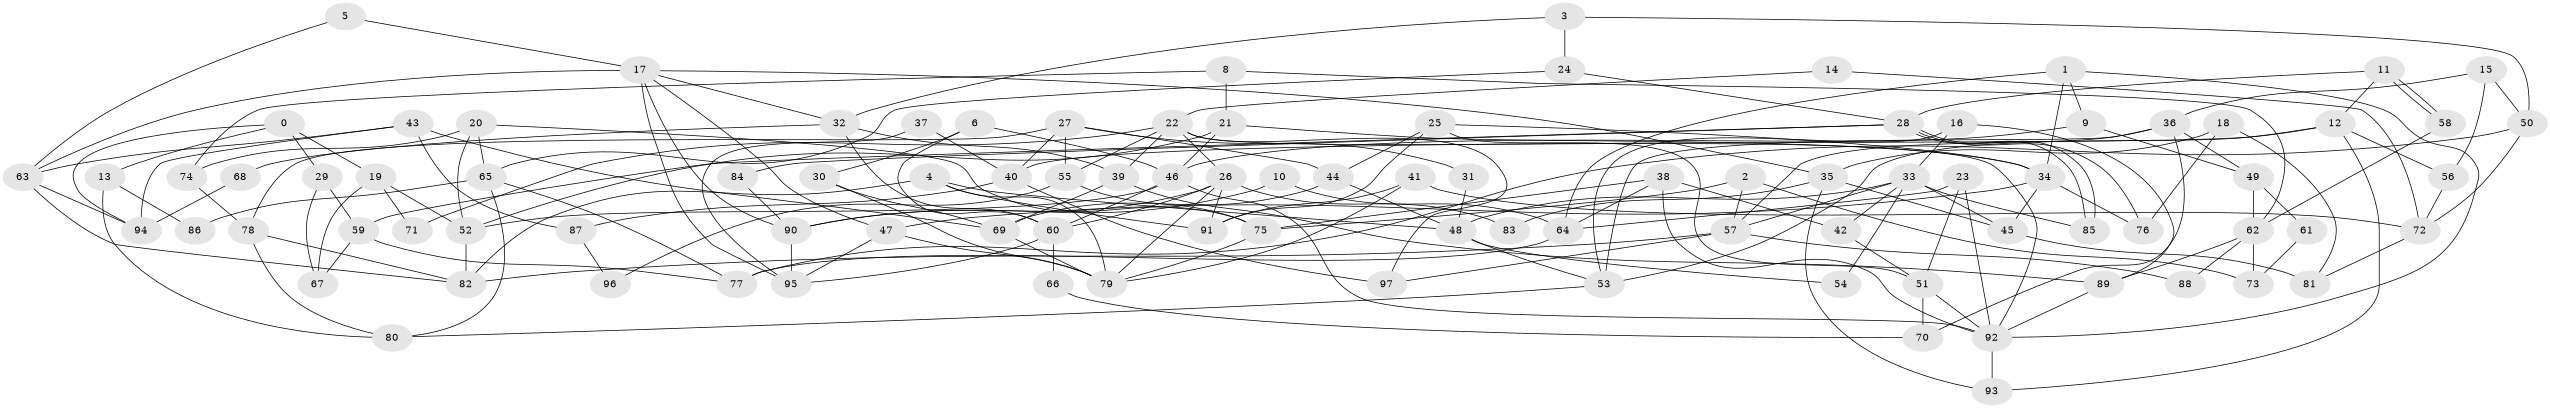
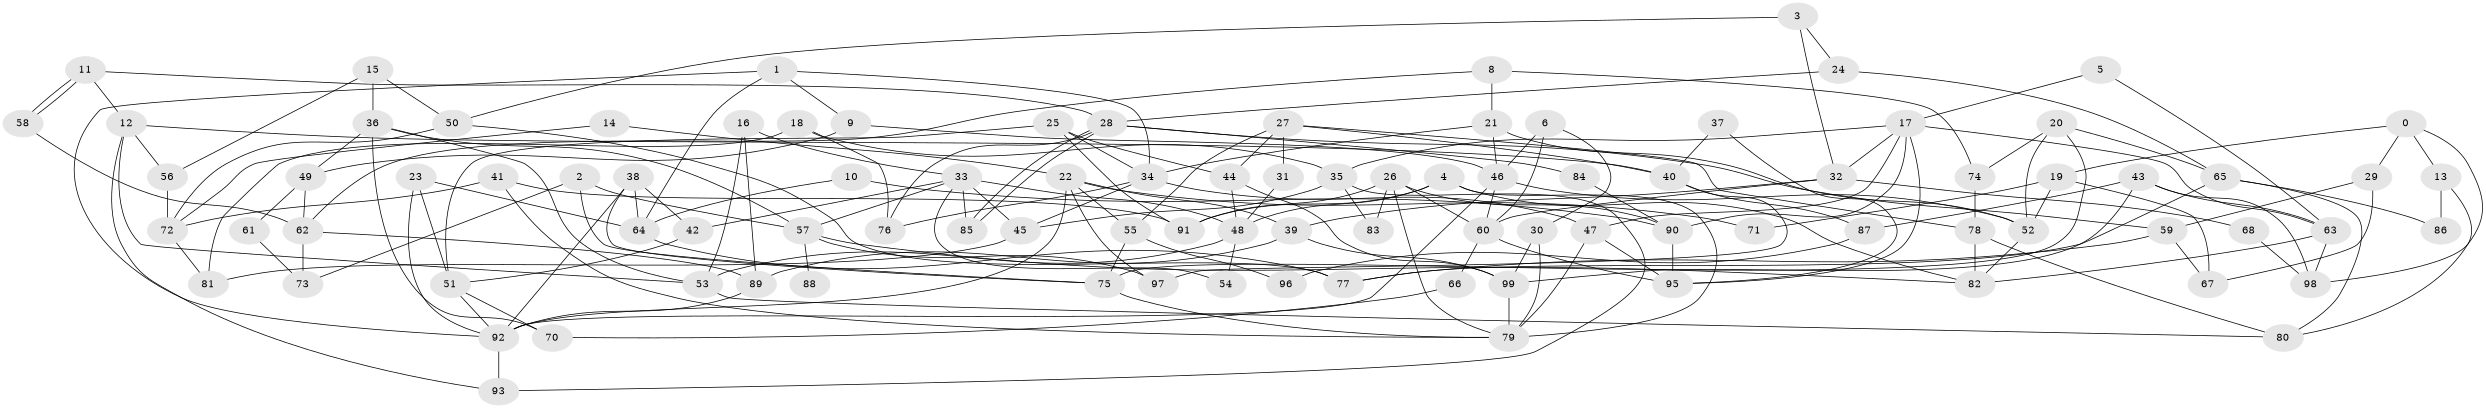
(1205, 156) -> none
(141, 231) -> (2311, 284)
(1000, 231) -> (1509, 284)
(2224, 254) -> none
